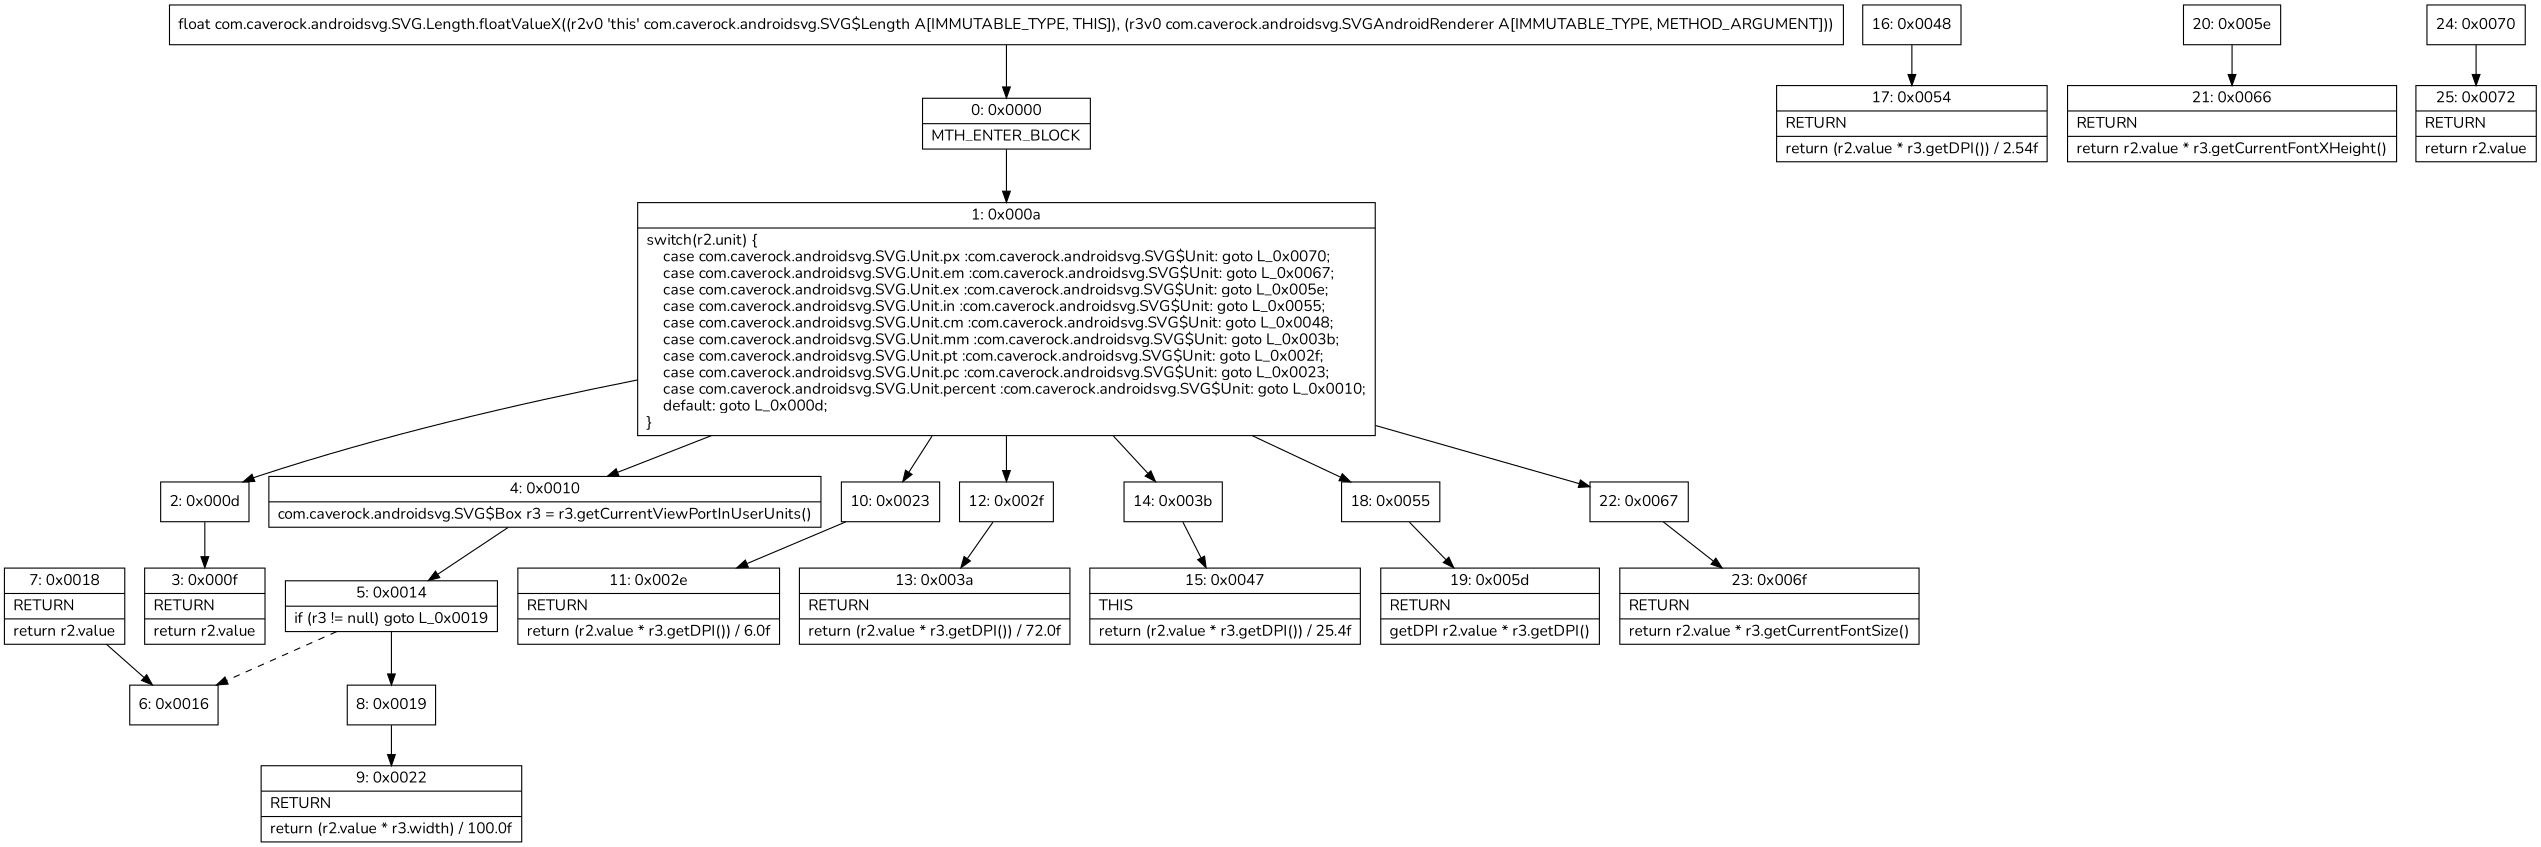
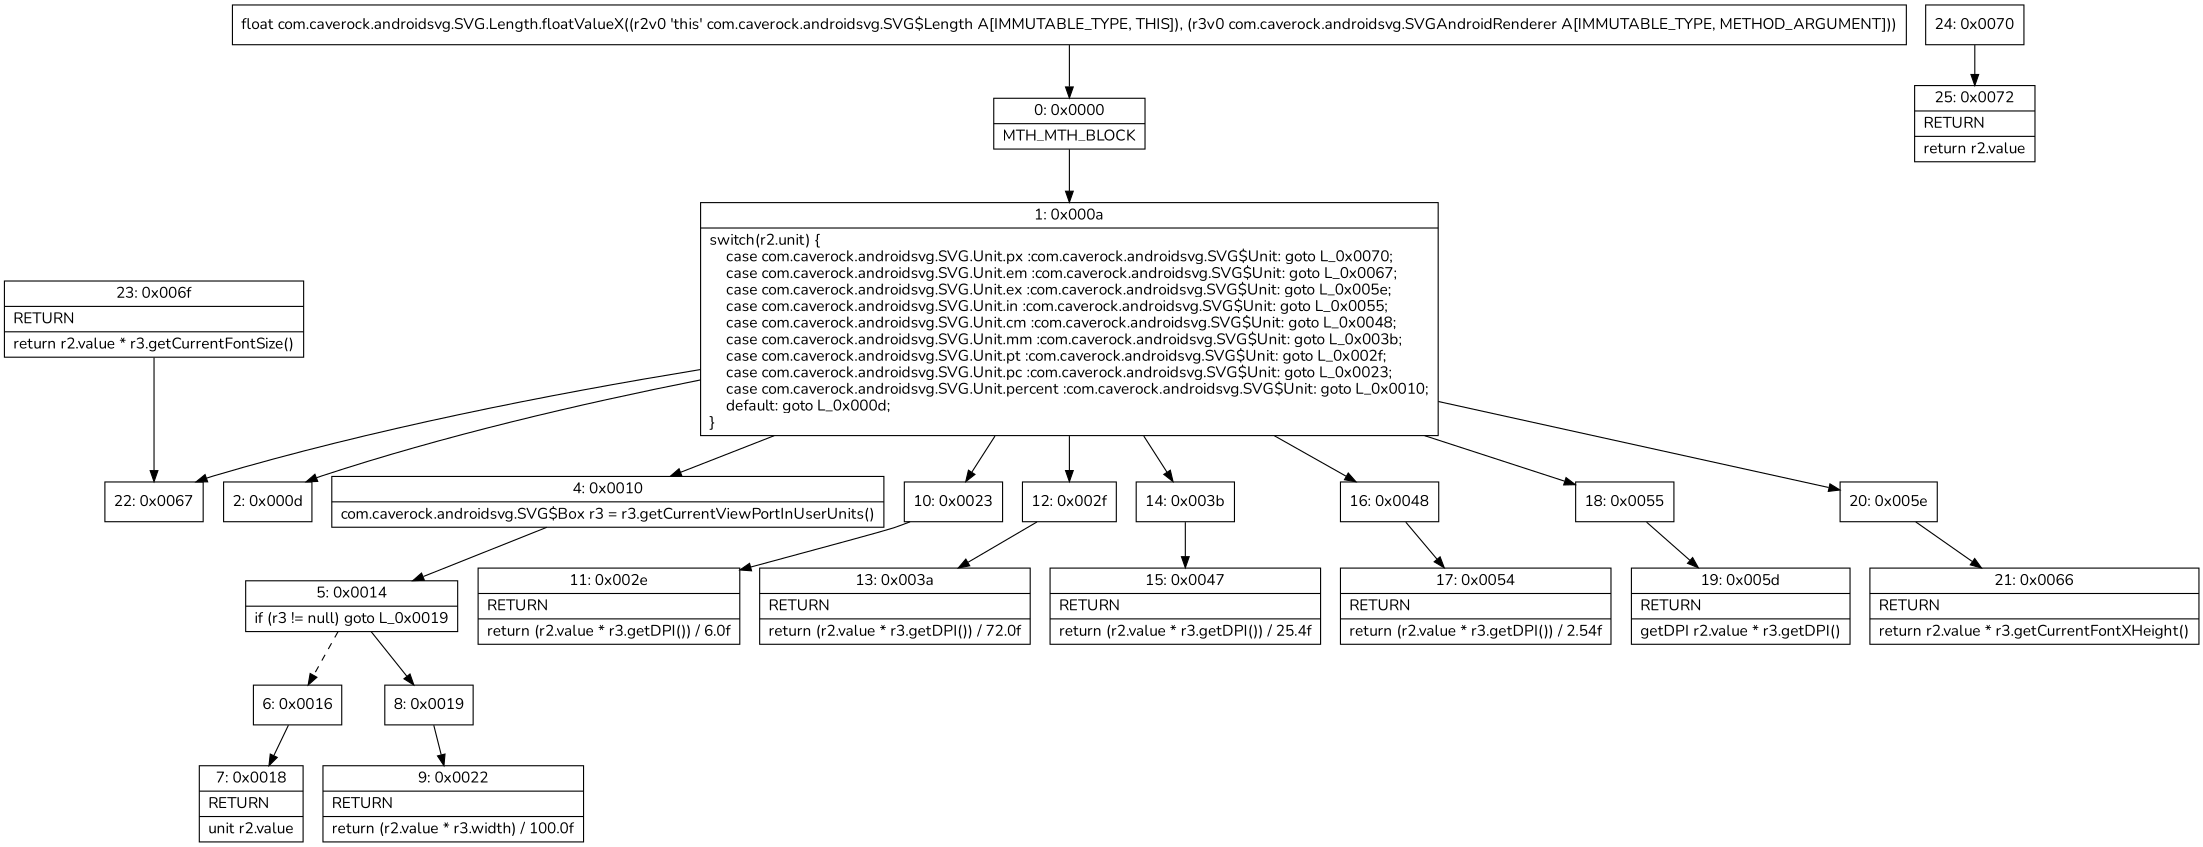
(1006, 136) -> (1069, 136)
none -> (1633, 445)
none -> (1310, 456)
(1688, 541) -> (154, 414)
(205, 606) -> none
(1116, 606) -> (1090, 606)
(65, 631) -> (251, 829)
(125, 661) -> (281, 740)
